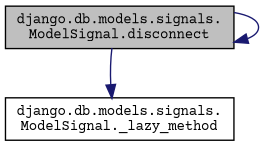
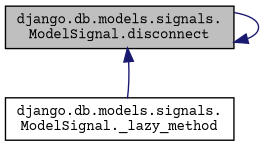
(111, 66) -> (129, 80)
